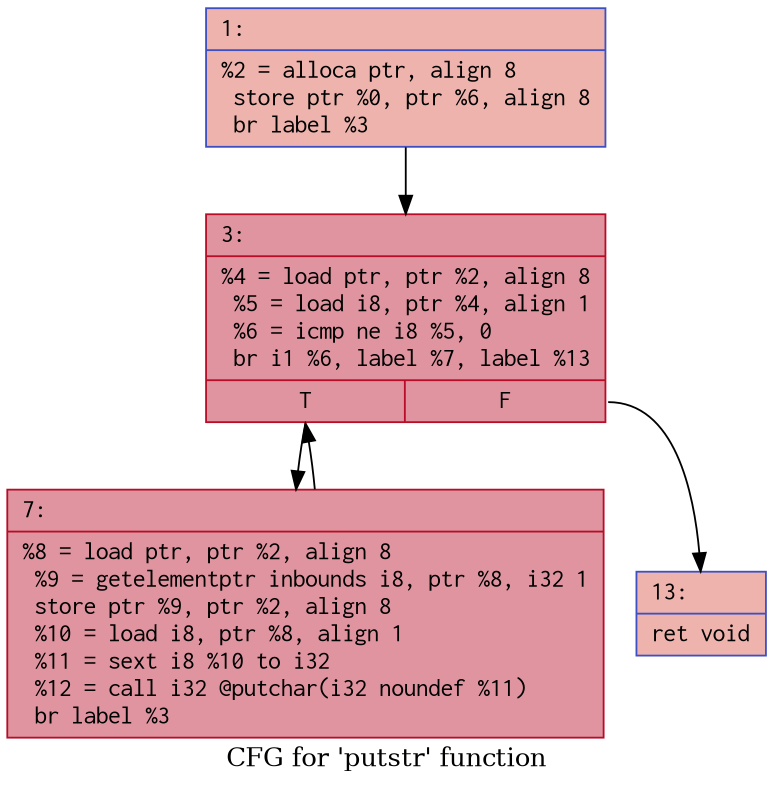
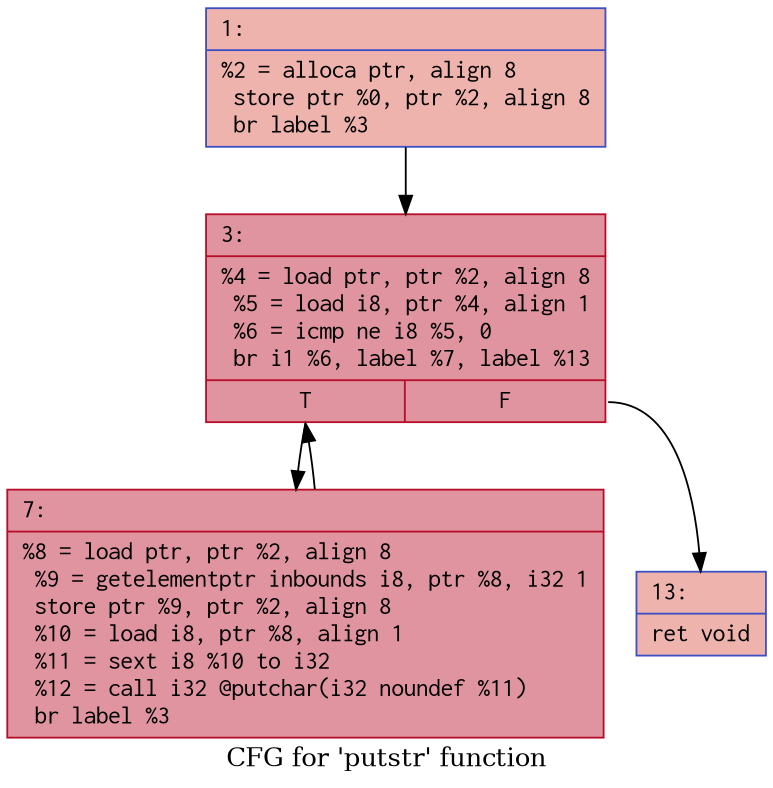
(406, 98) -> (406, 98)
